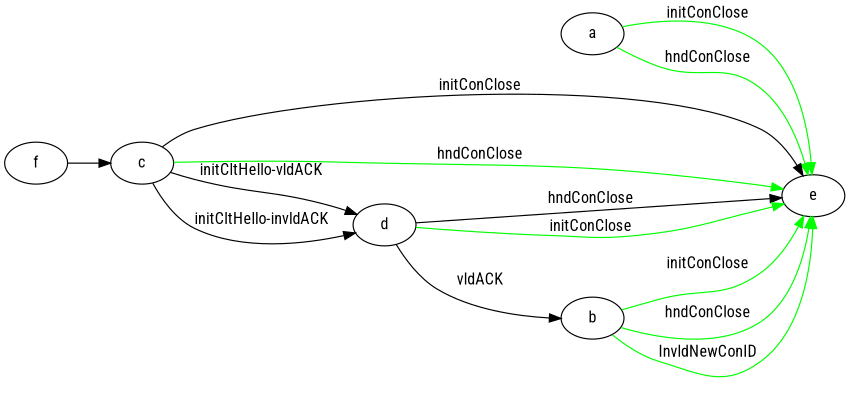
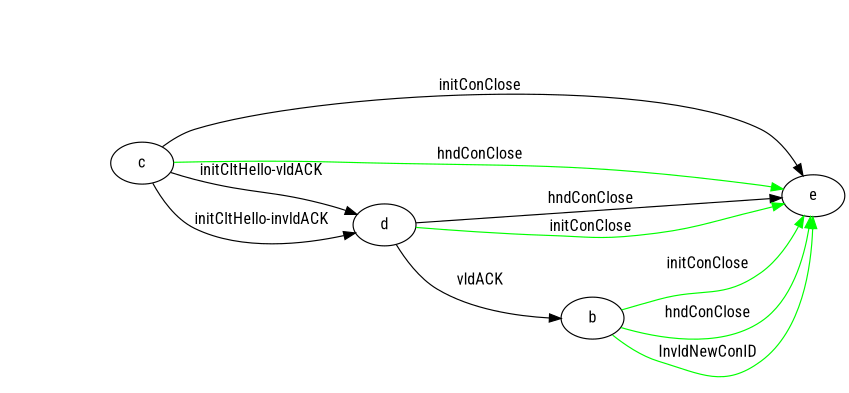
(593, 34) -> none
(36, 163) -> none
